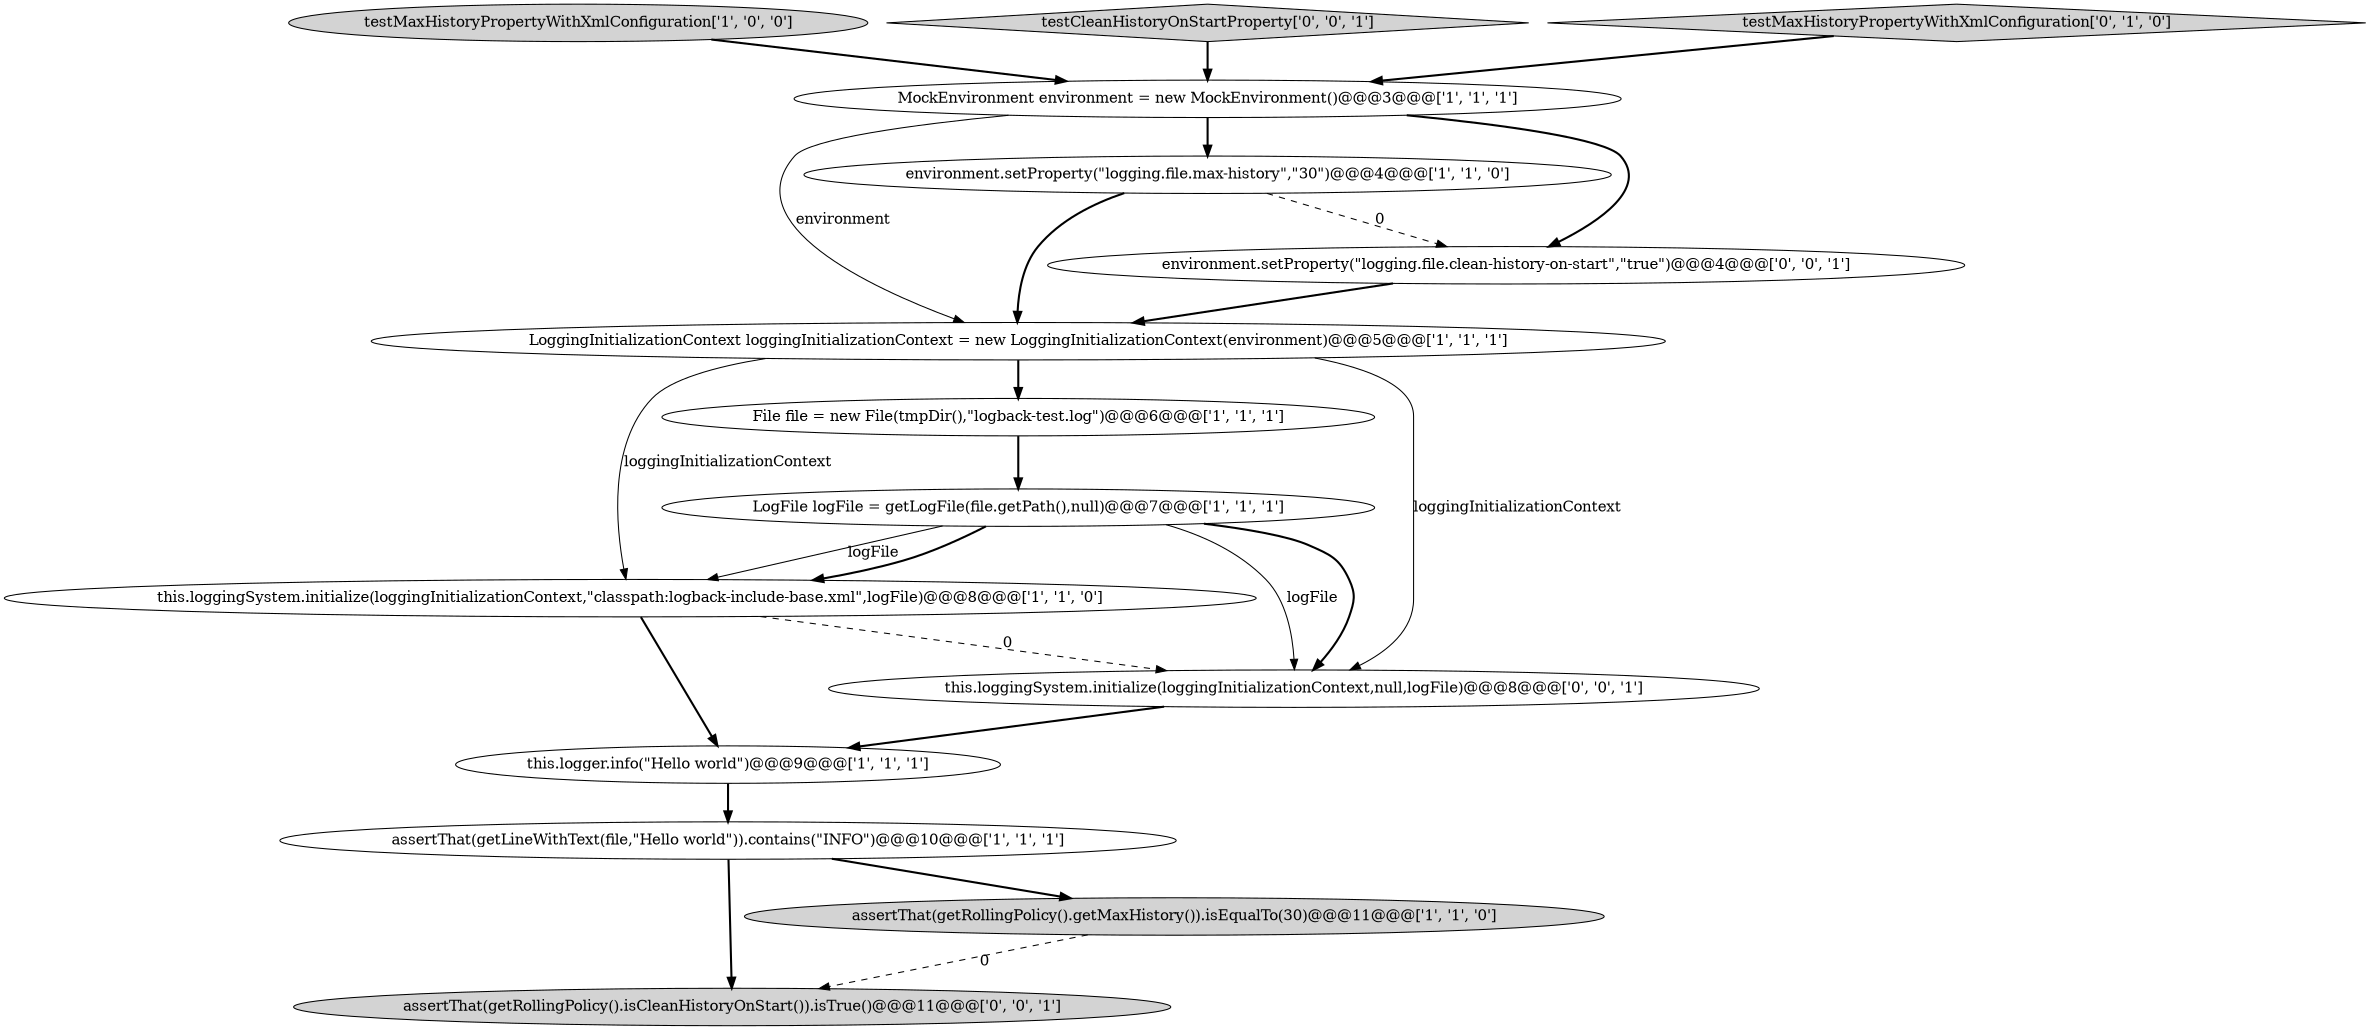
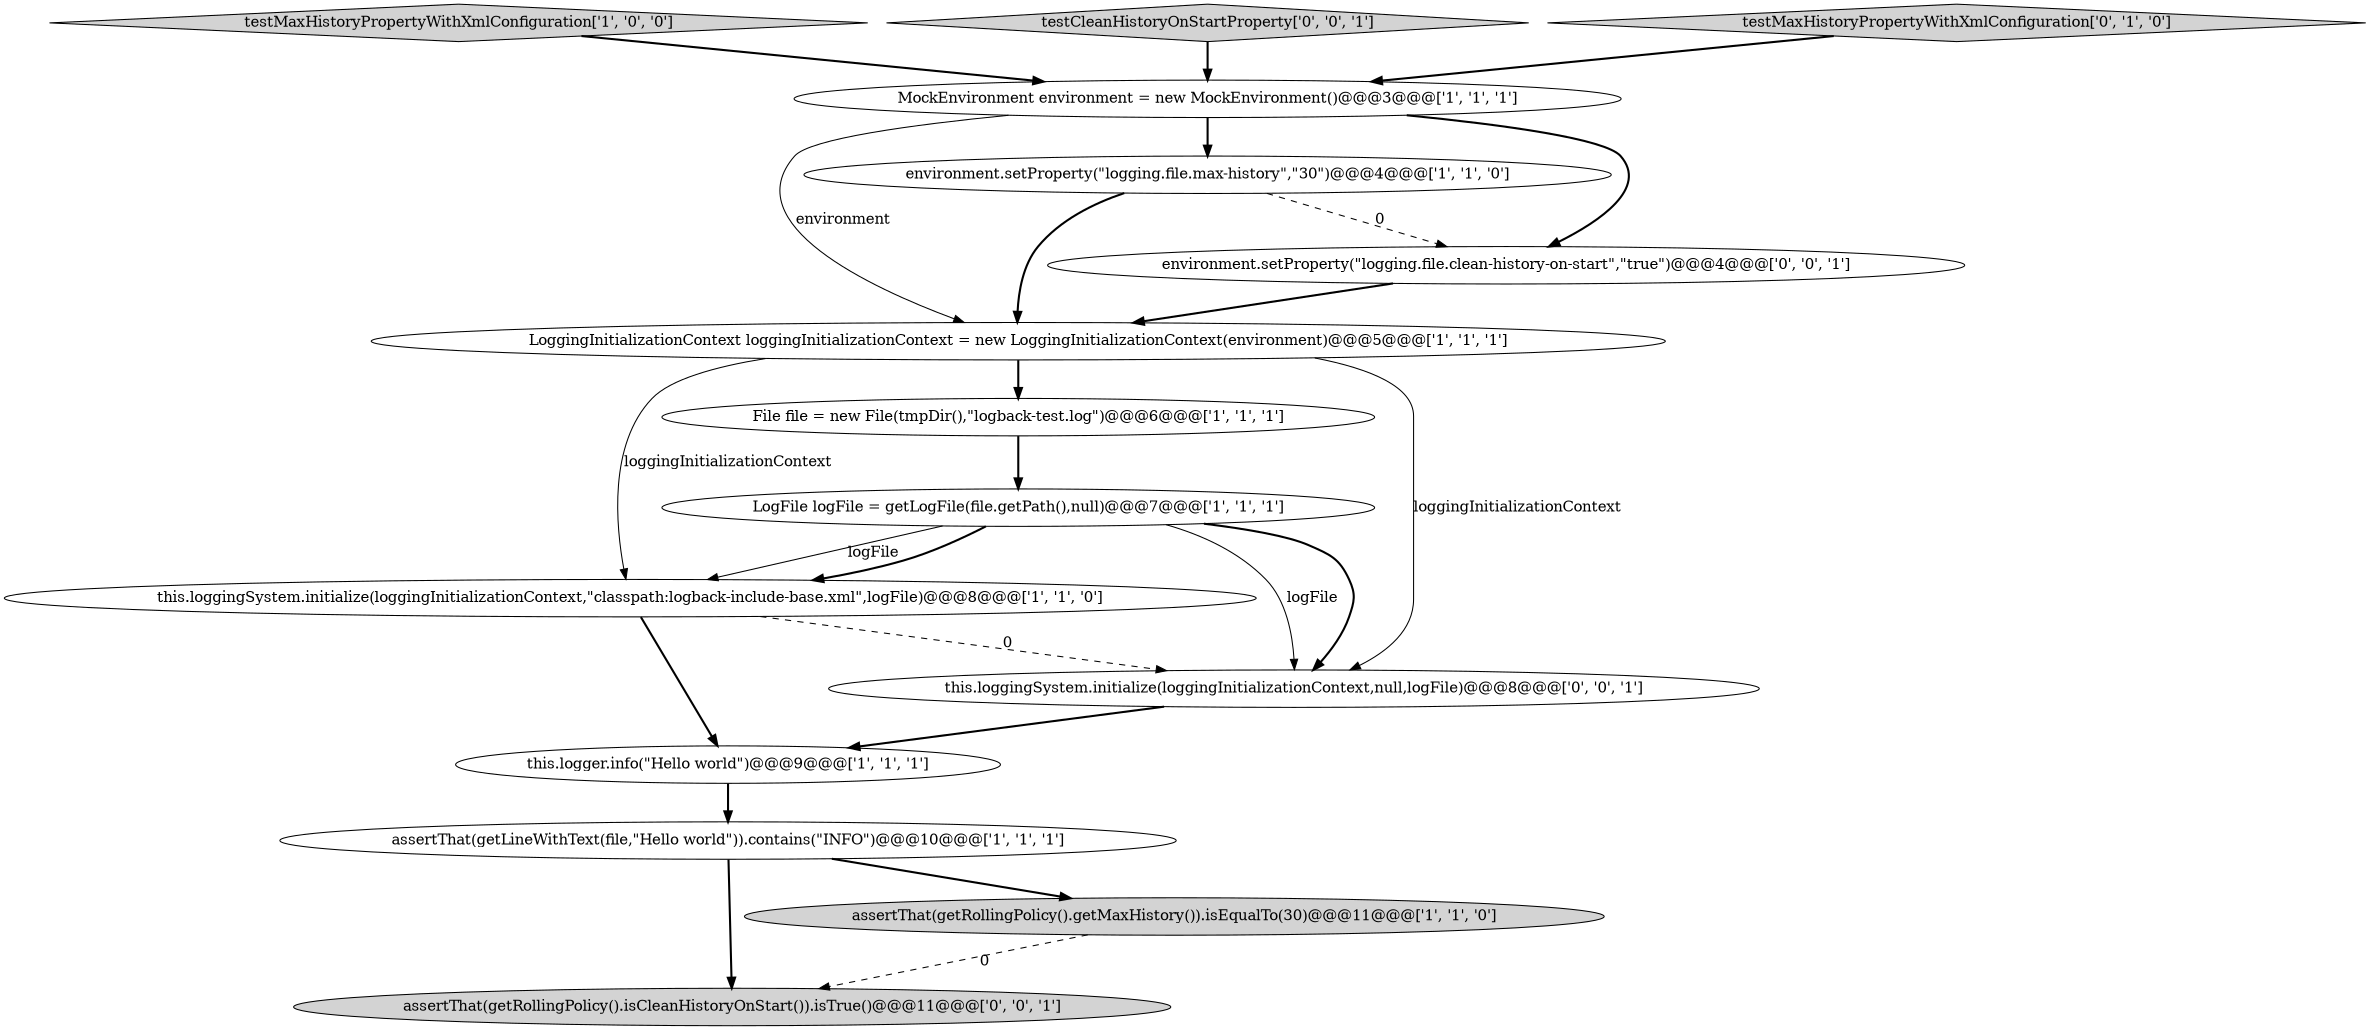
(578, 23) -> (459, 23)
